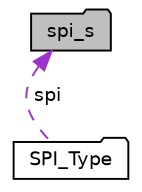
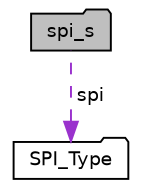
(28, 106) -> (71, 86)
